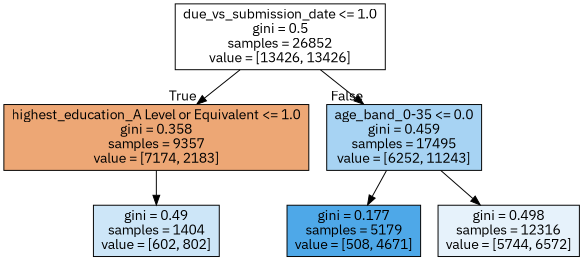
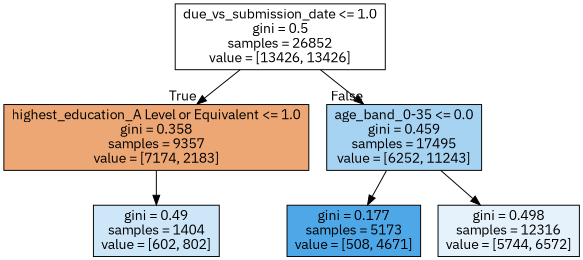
(354, 231) -> (354, 231)
